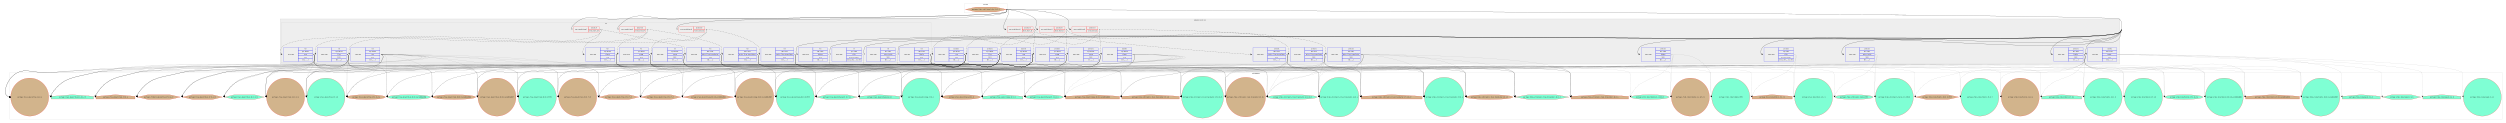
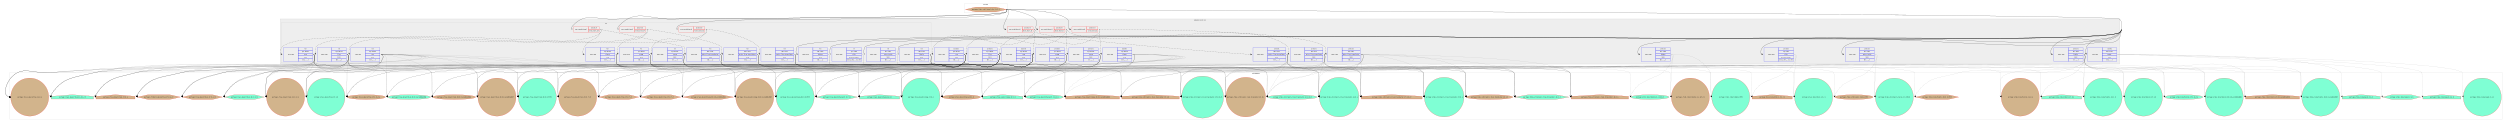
(1854, 97) -> (1854, 97)
(1980, 97) -> none
